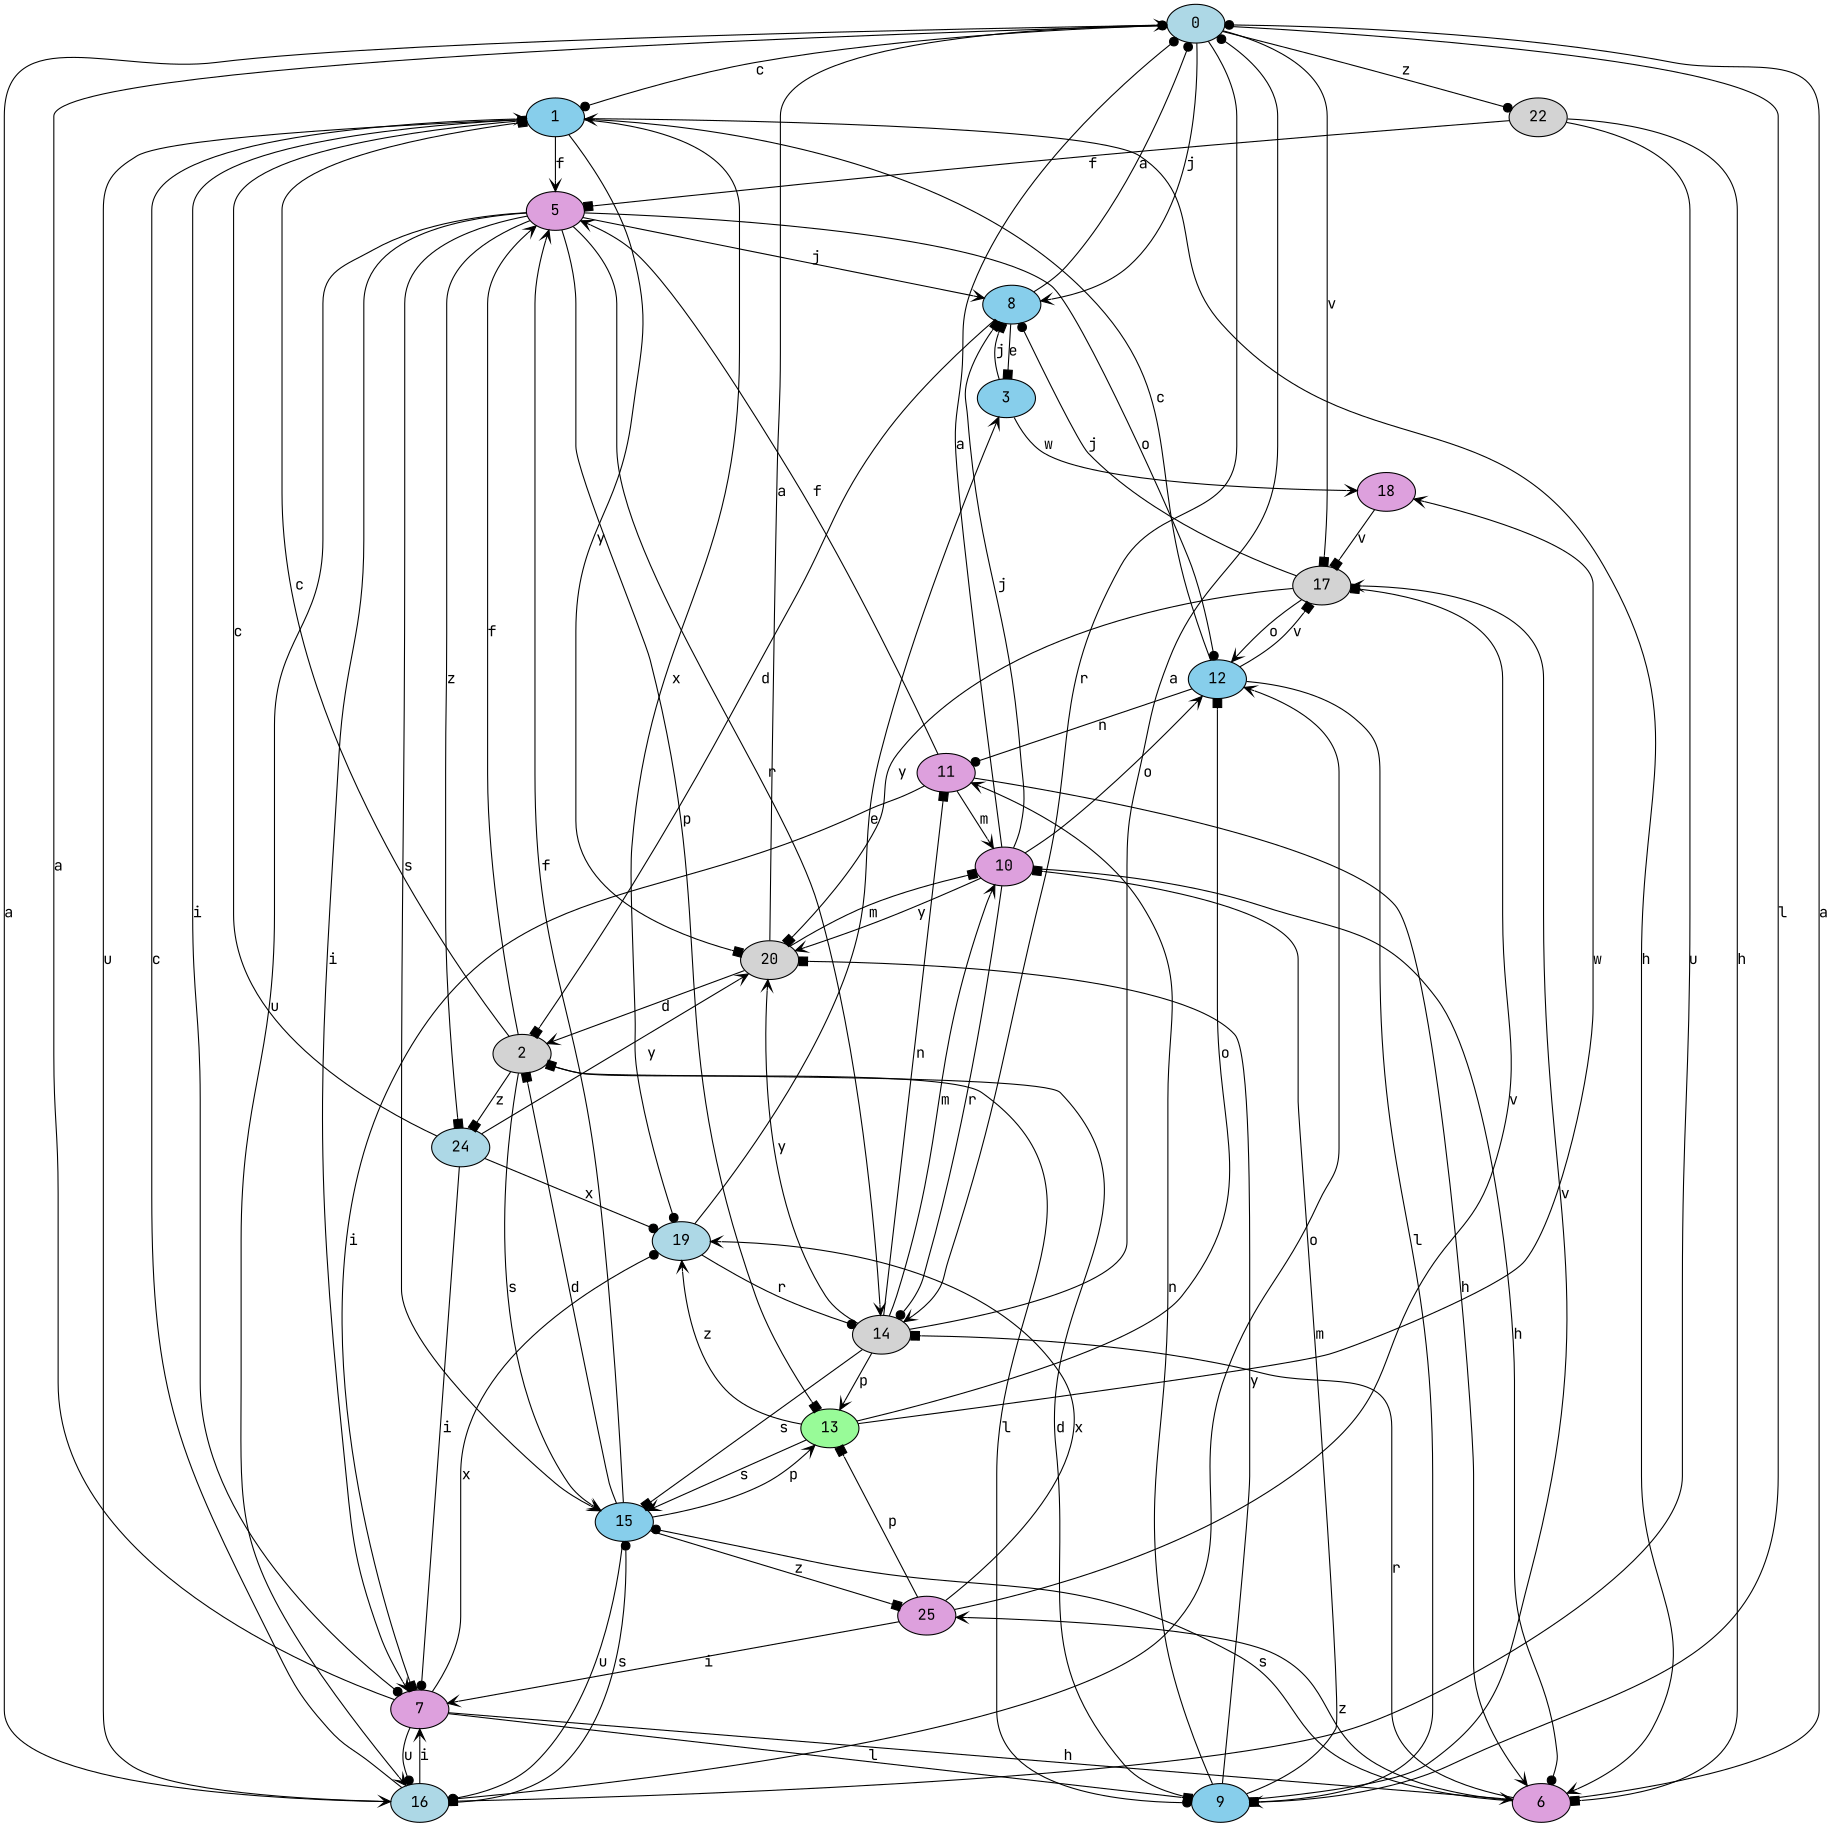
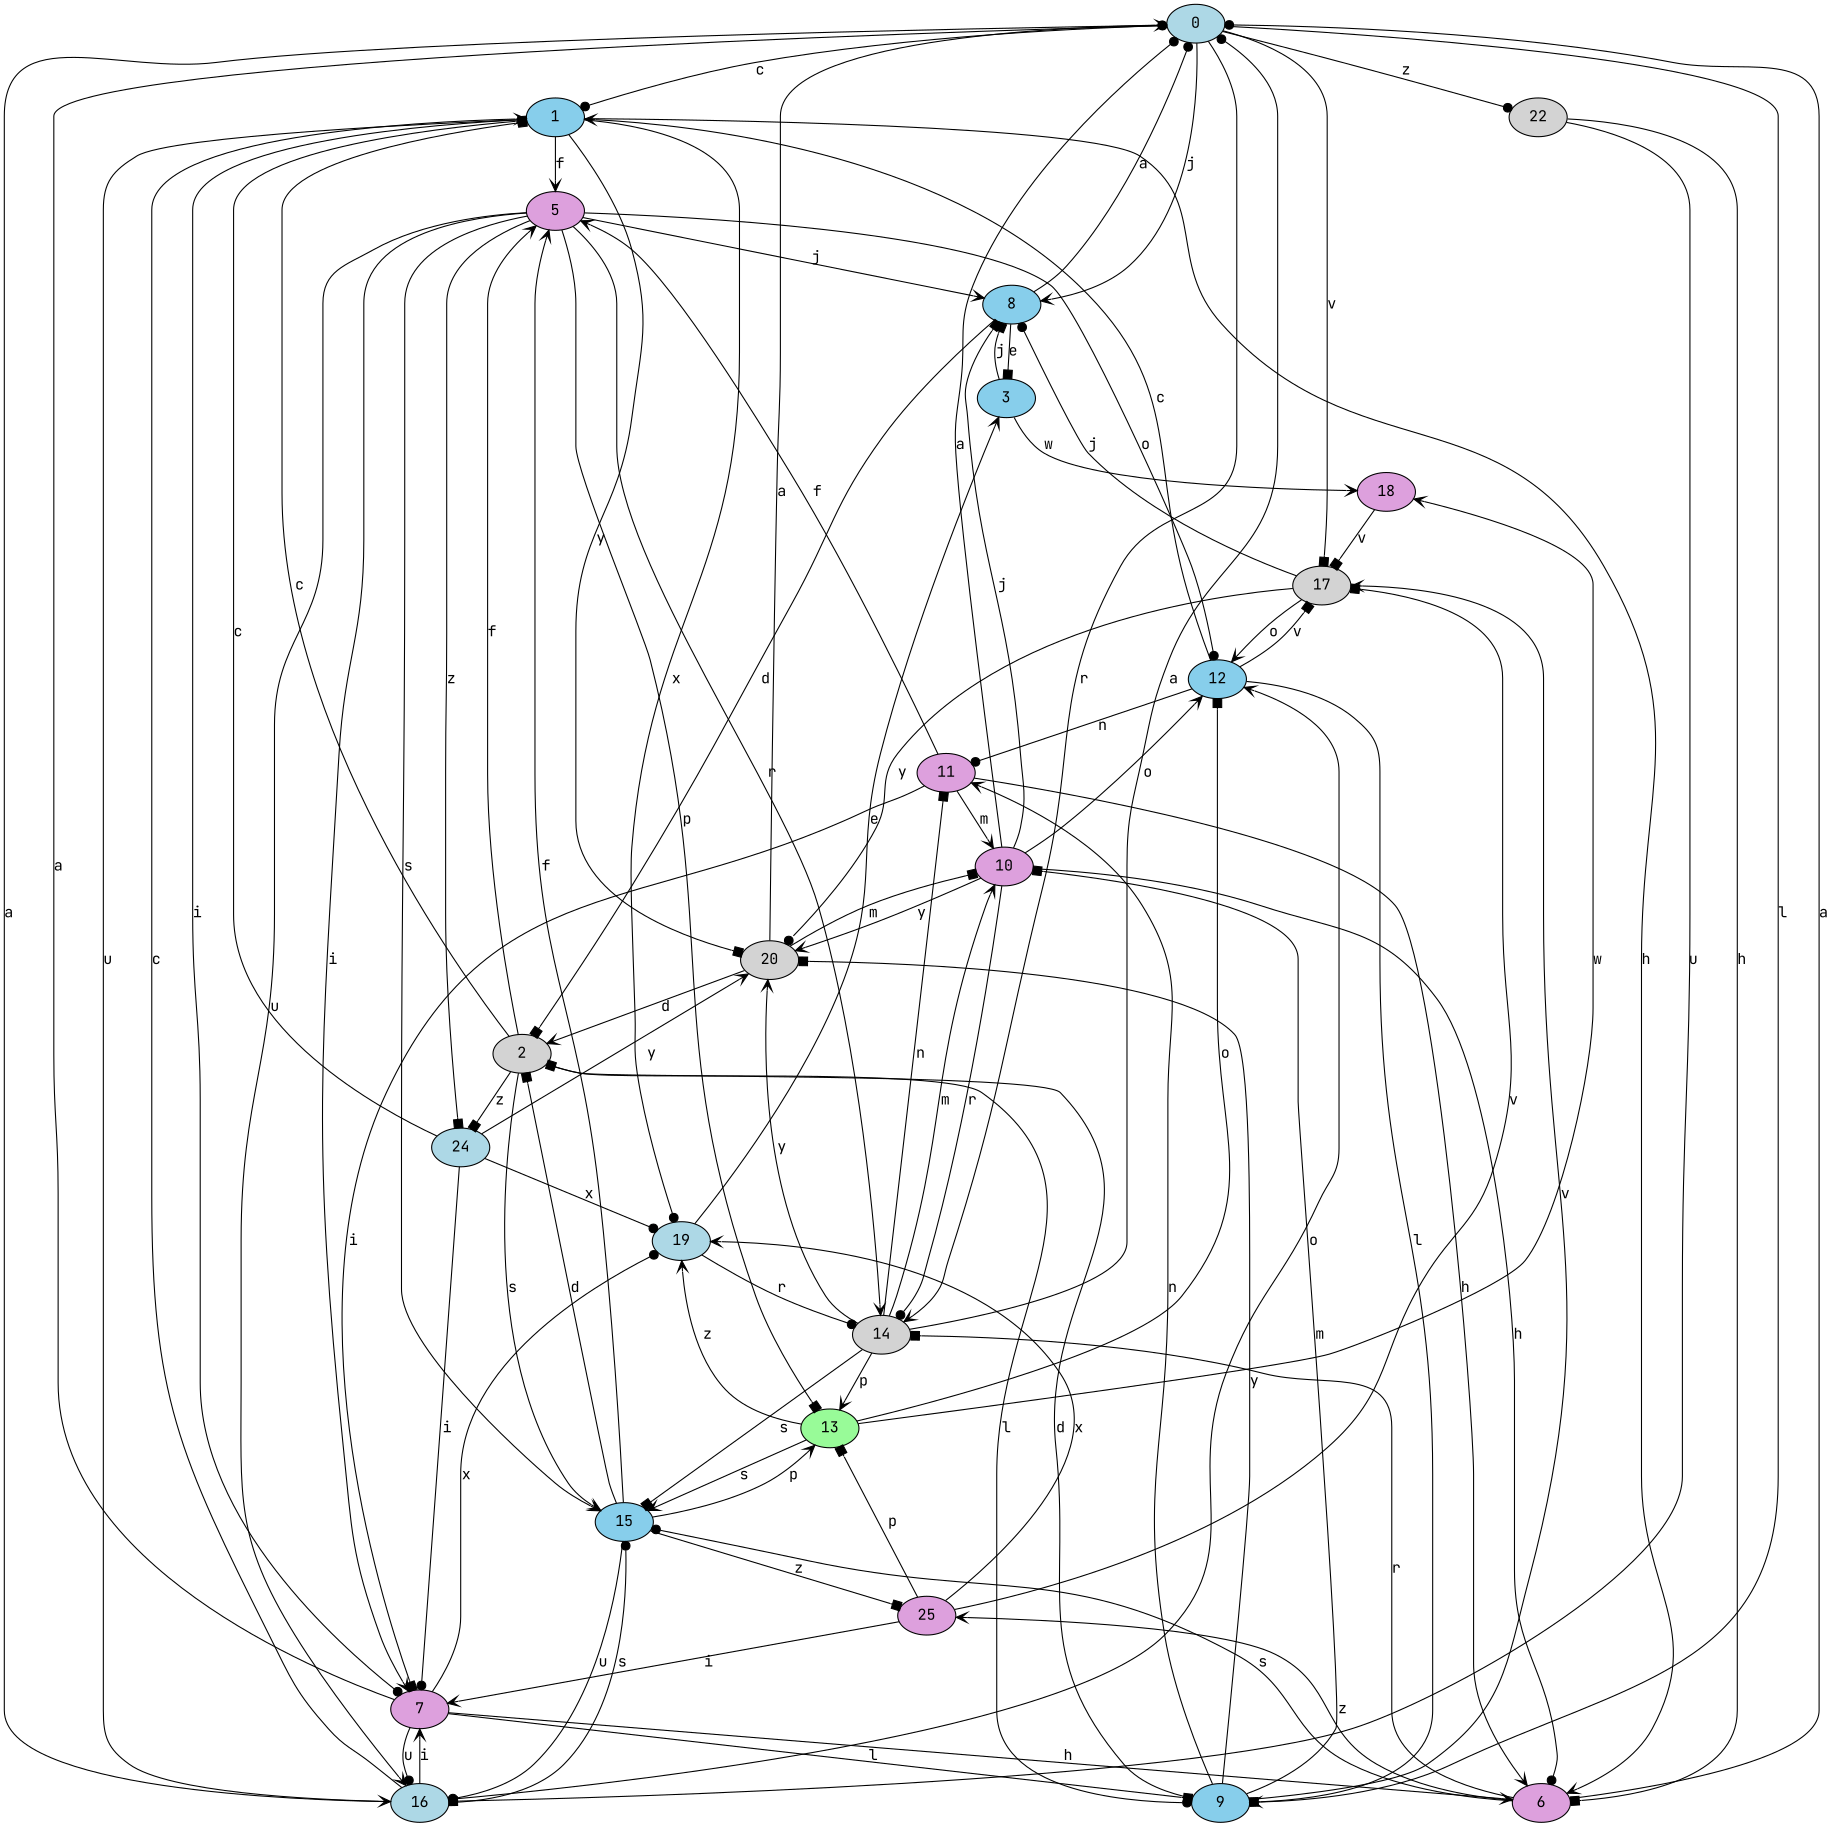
(1075, 157) -> none
(996, 672) -> (996, 672)
